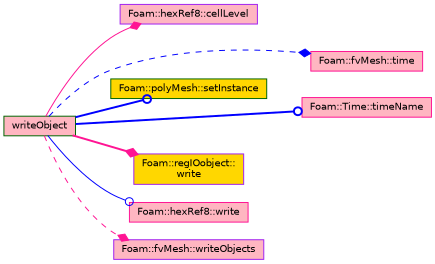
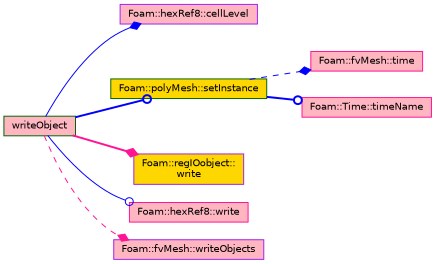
(165, 56) -> (274, 76)
(81, 65) -> (81, 65)
(185, 118) -> (280, 98)
